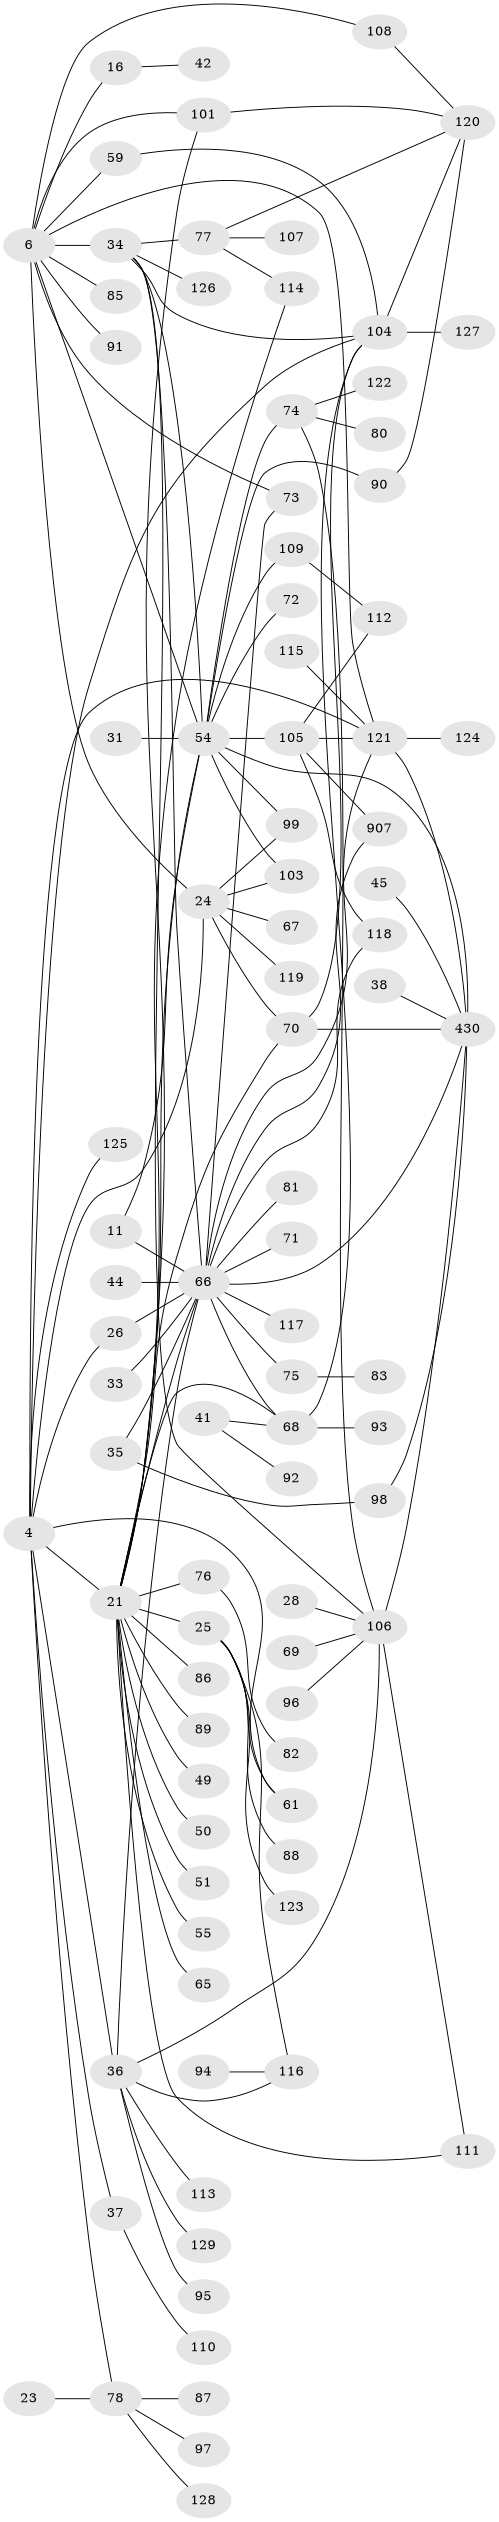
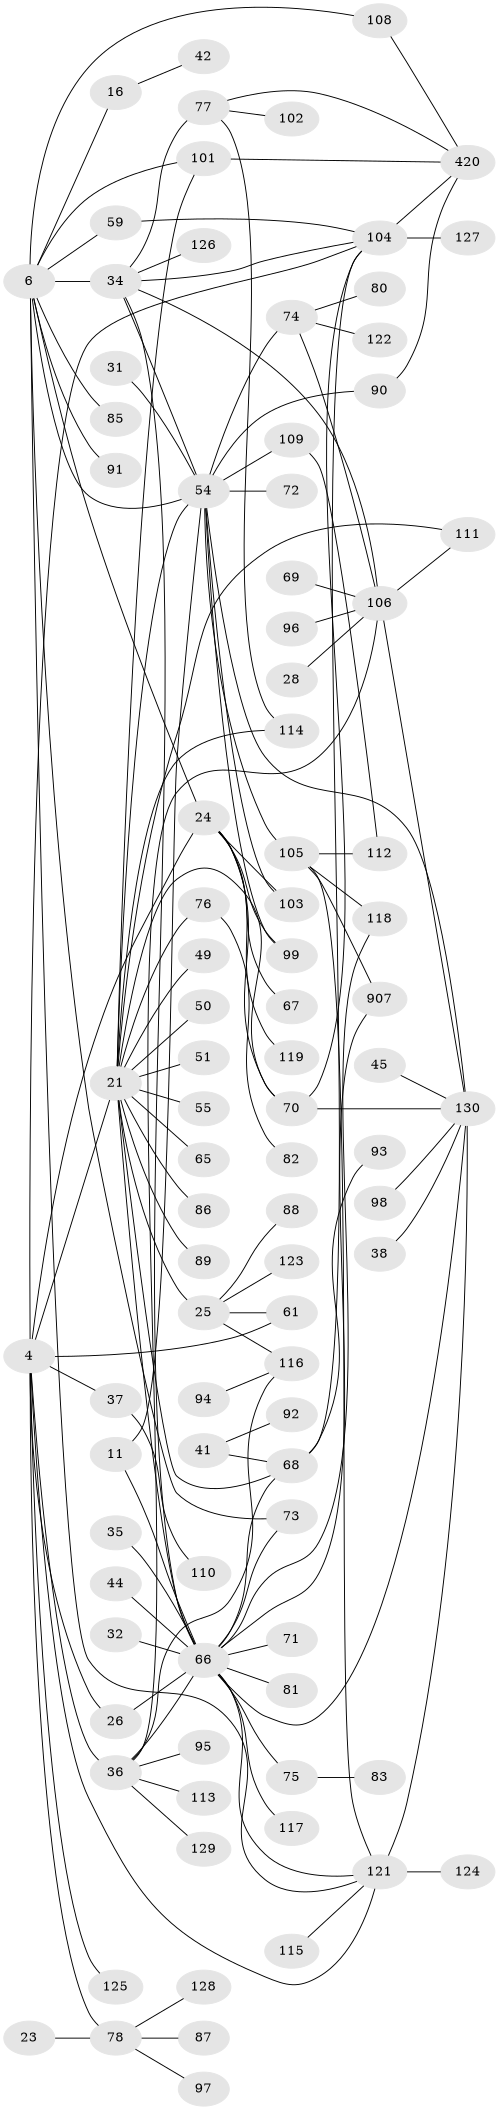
(468, 123) -> (468, 162)
(292, 238) -> (292, 119)
(468, 1029) -> (468, 1109)
(116, 1384) -> (116, 1635)
(248, 1501) -> none
